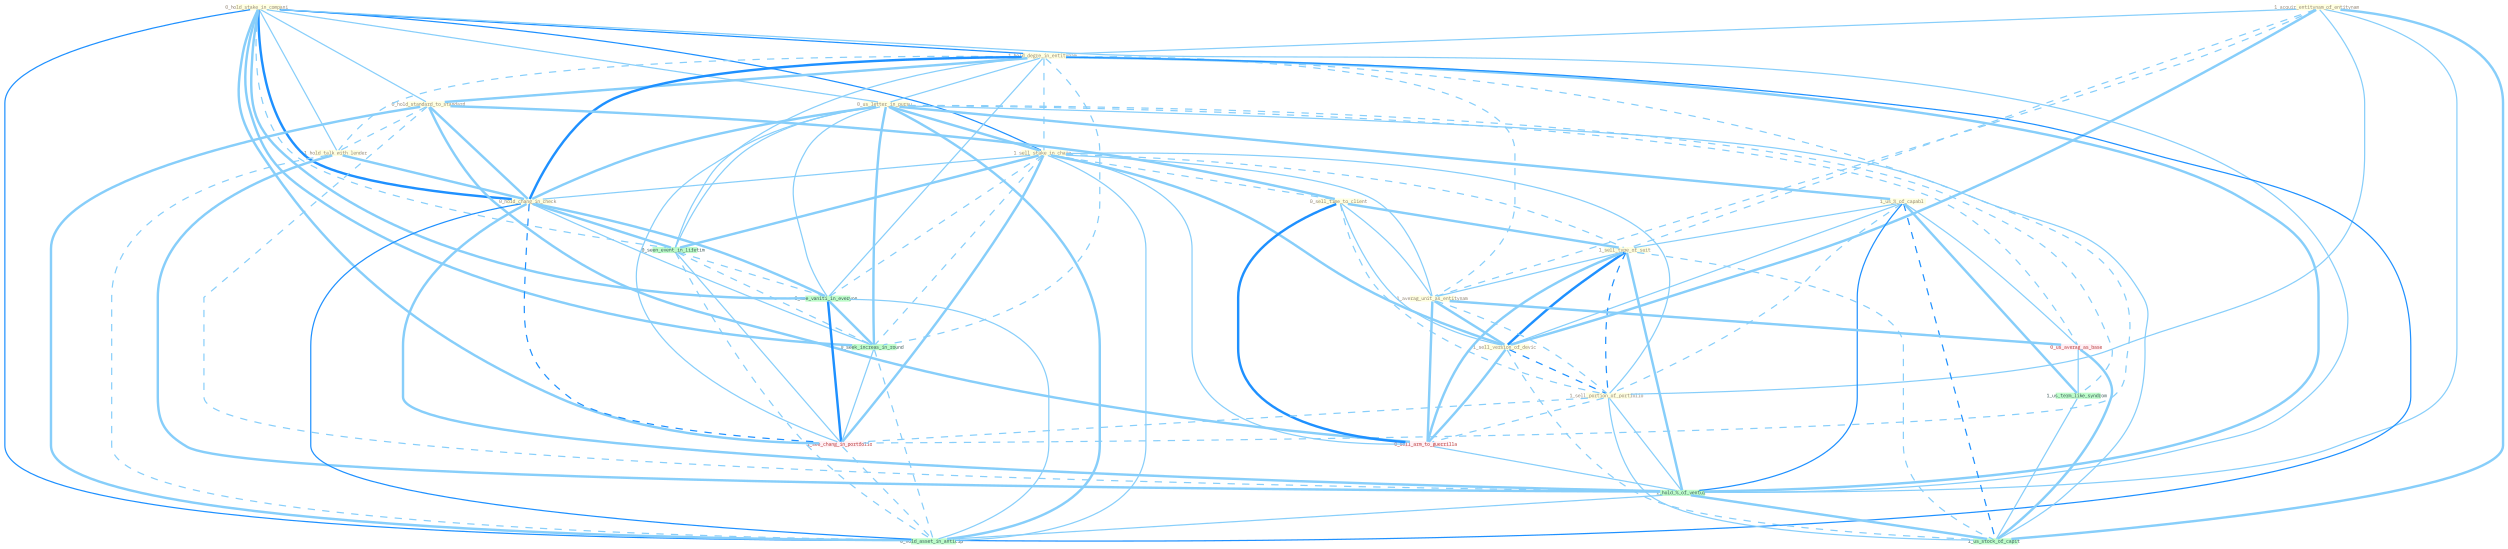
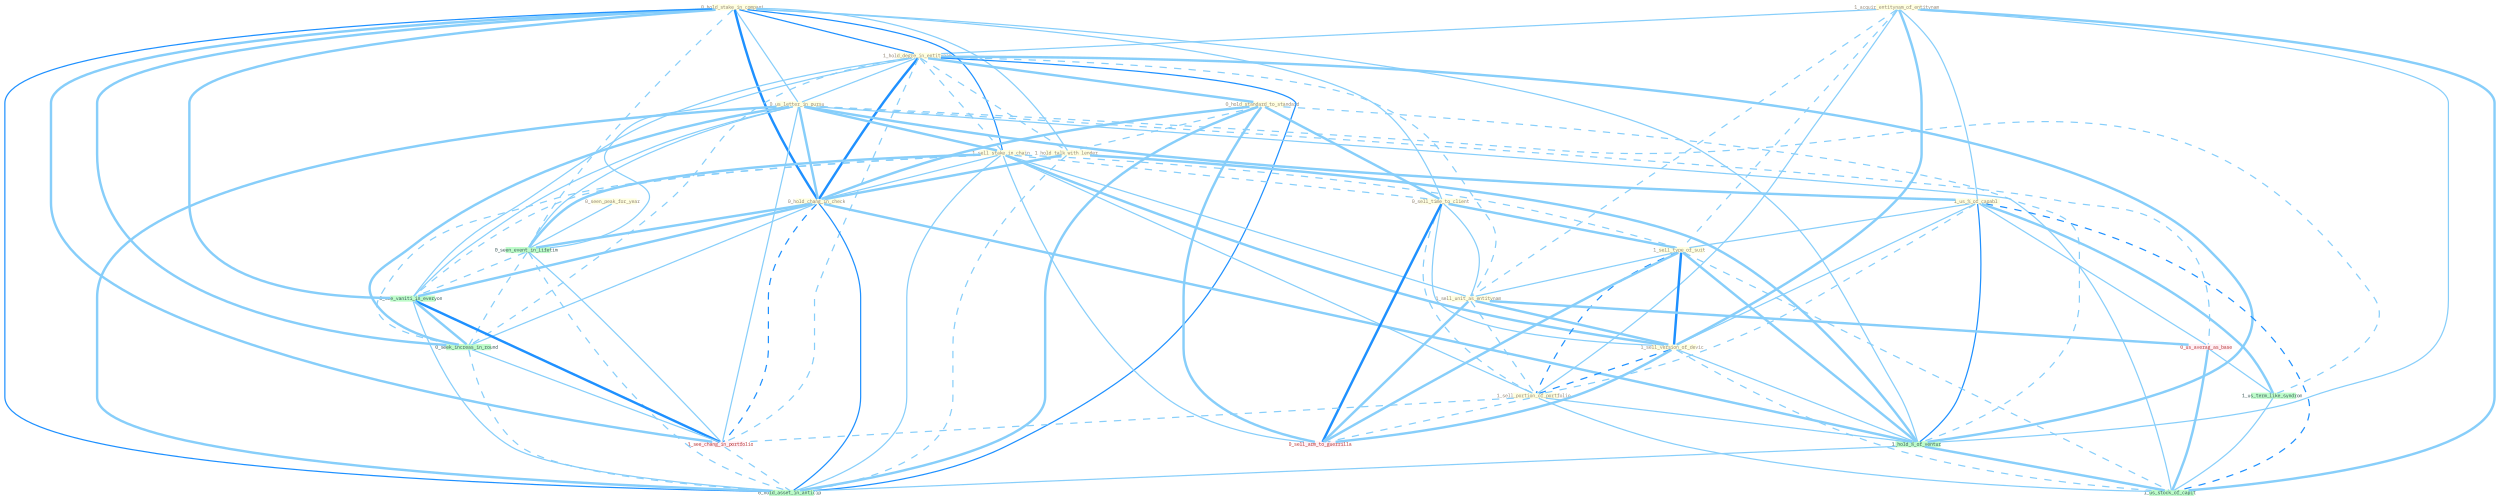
(343, 56) -> (1184, 50)
none -> (1956, 96)
none -> (614, 202)
(956, 297) -> none
(1432, 299) -> (1470, 299)
(1555, 469) -> (1796, 396)
